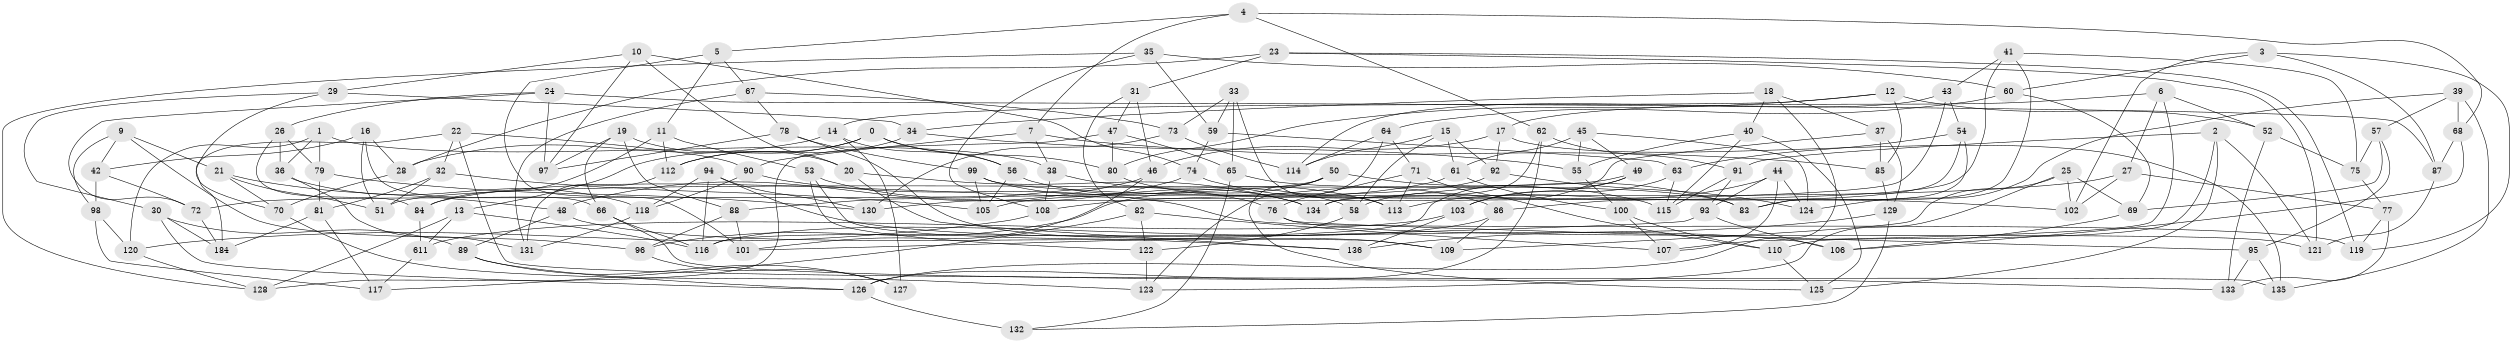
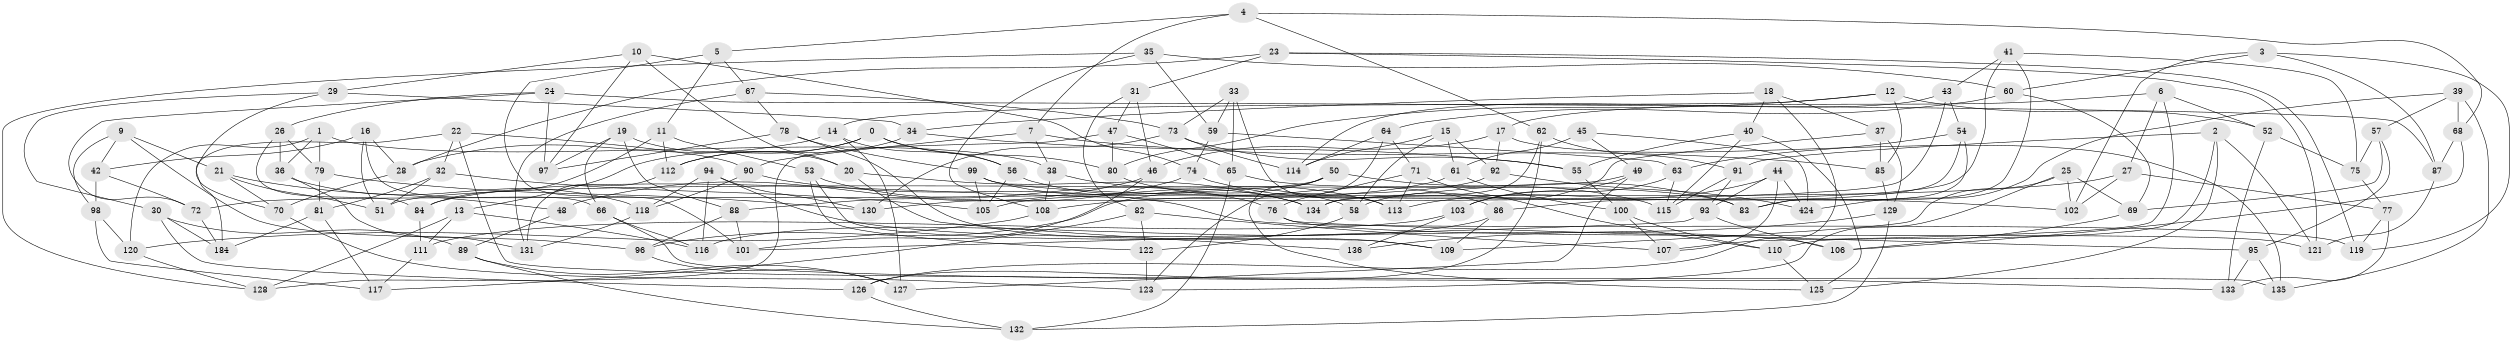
(1579, 152) -> (1363, 159)
(1806, 211) -> (1806, 211)
(1176, 236) -> (1292, 273)
(955, 240) -> none
(421, 251) -> (421, 251)
(686, 282) -> (736, 307)
